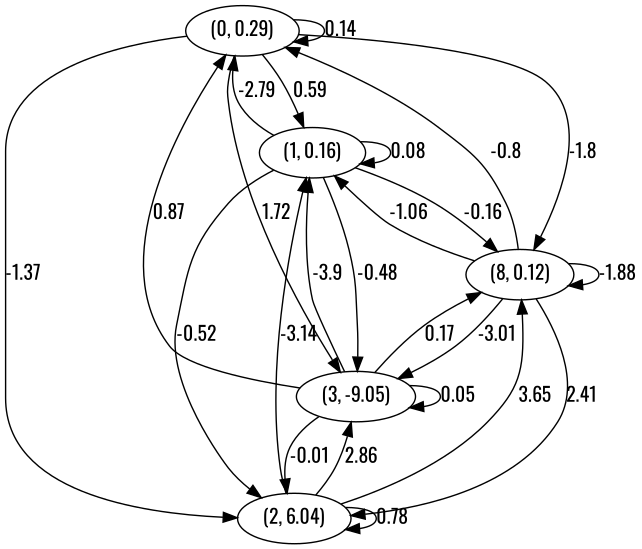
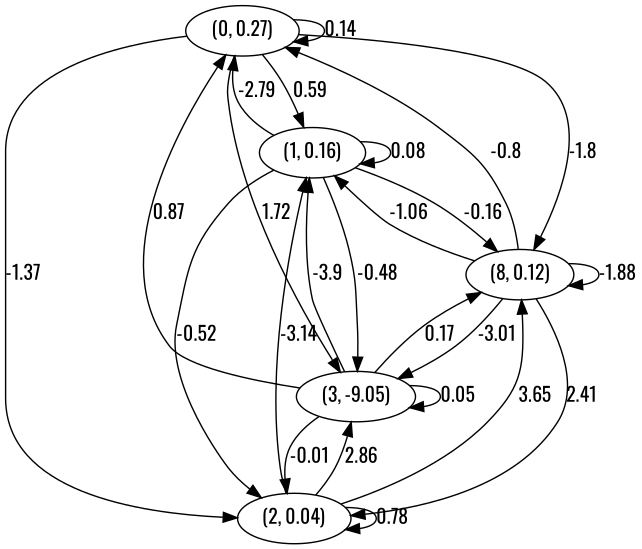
(242, 31) -> (242, 31)
(294, 519) -> (294, 519)
